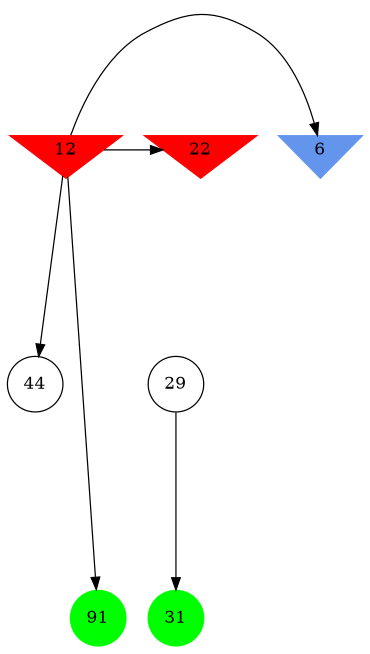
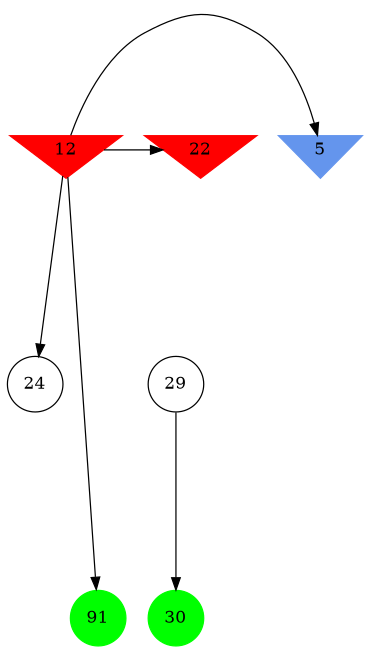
(320, 150) -> (320, 150)
(35, 384) -> (35, 384)
(176, 618) -> (176, 618)
